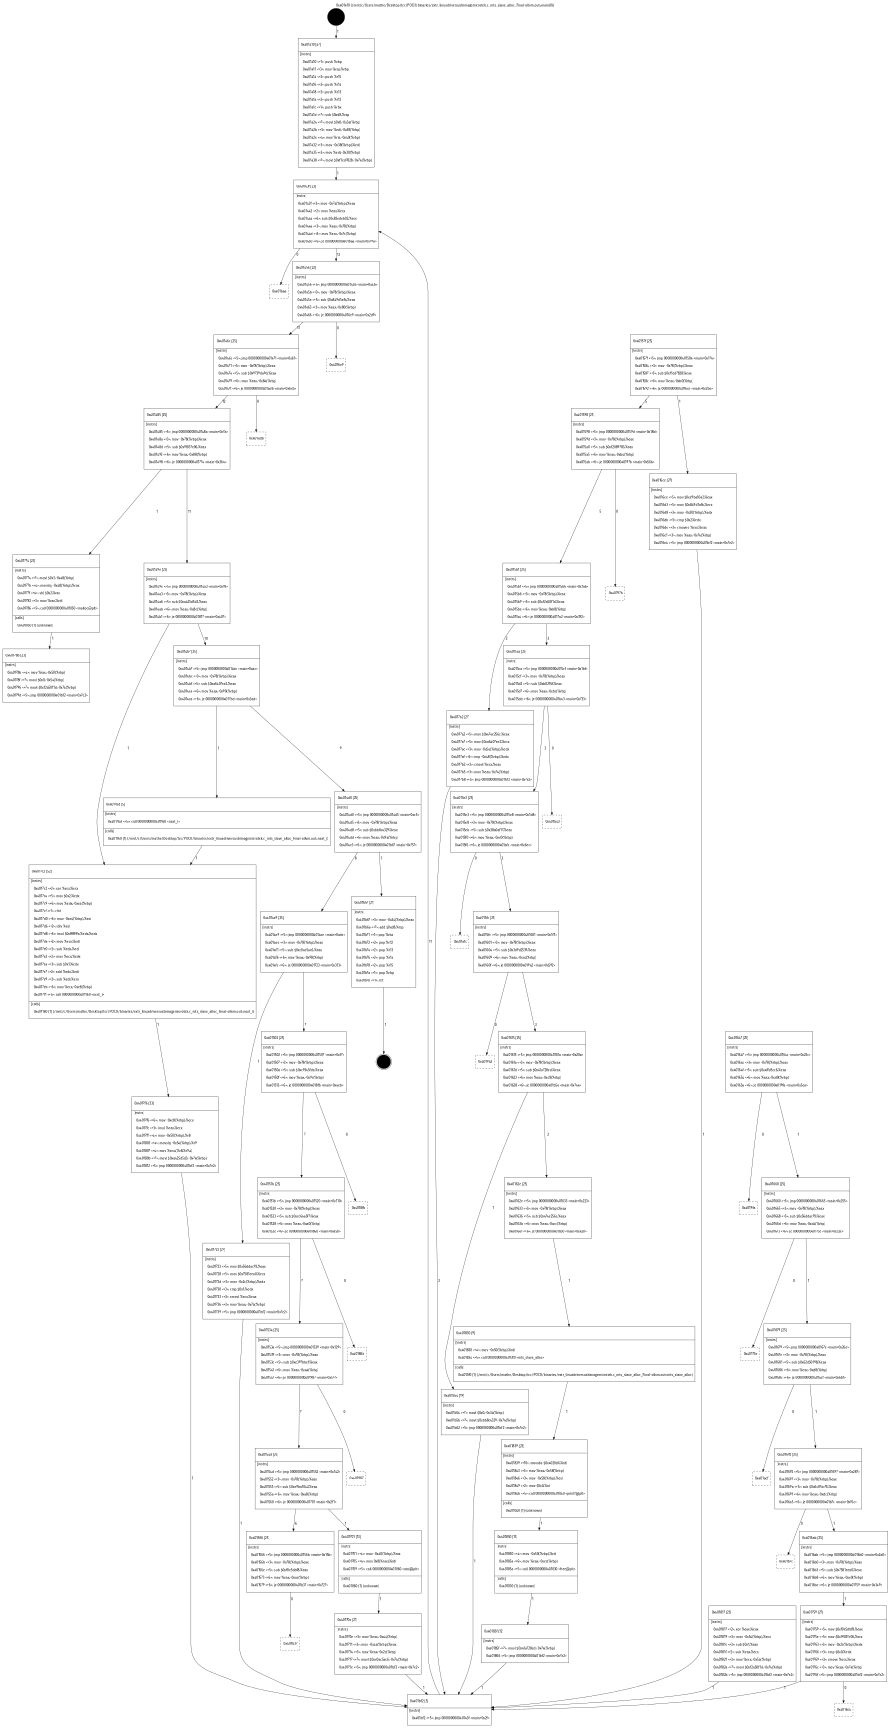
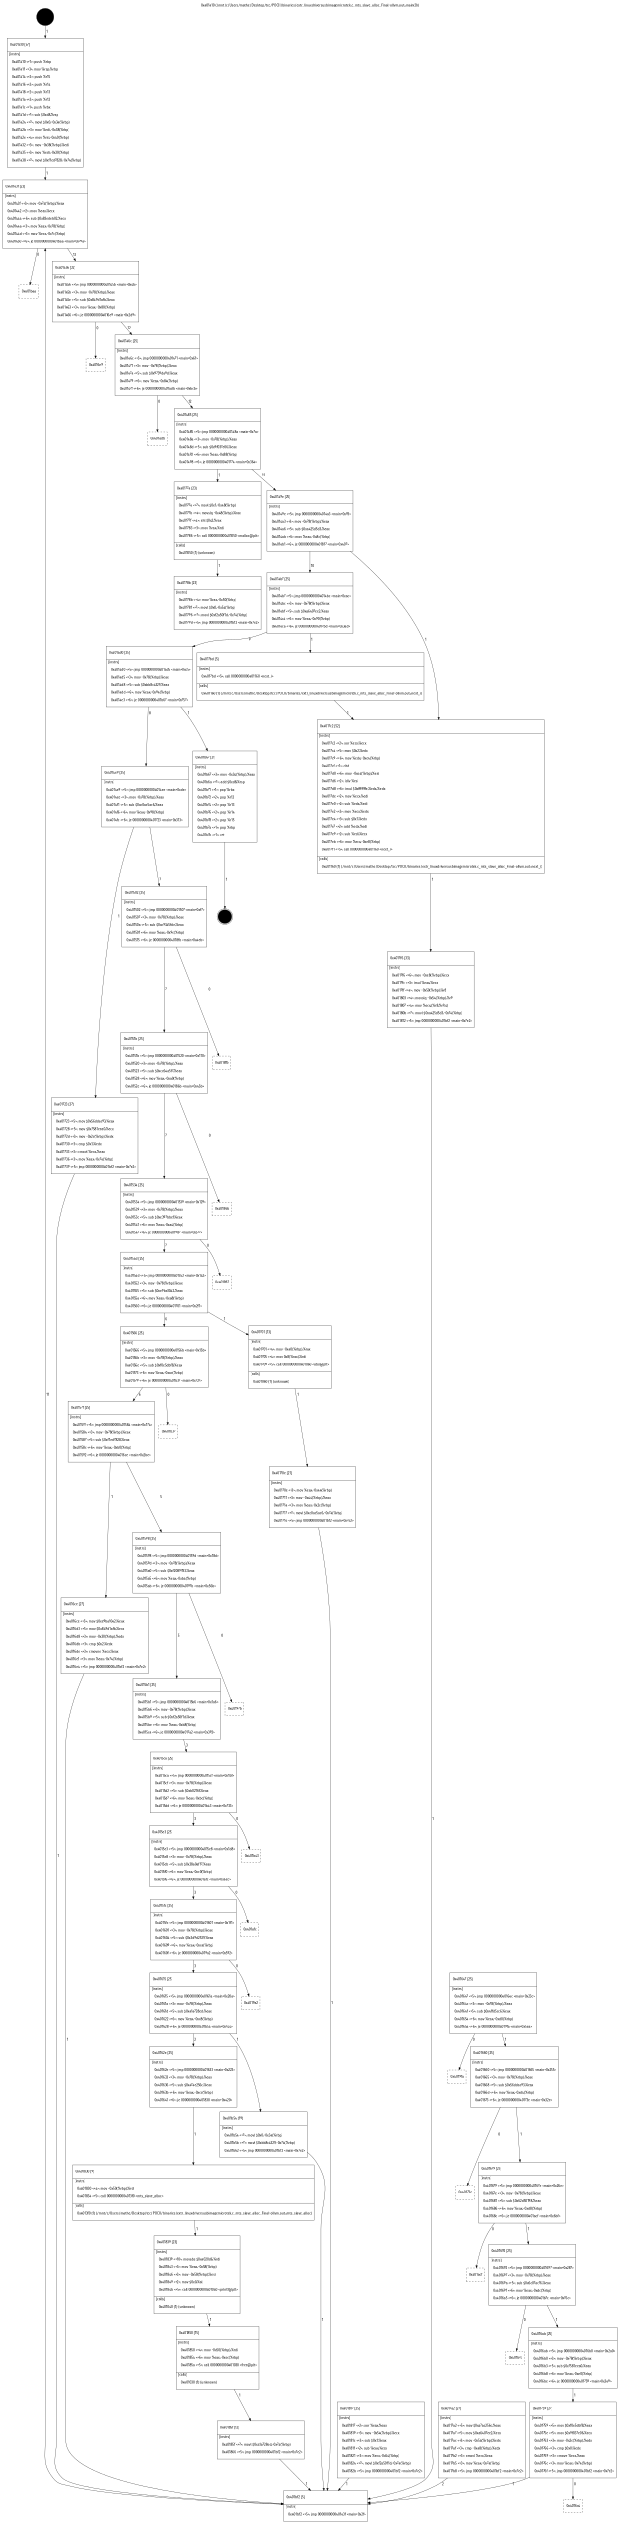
(495, 664) -> none
none -> (138, 1393)
